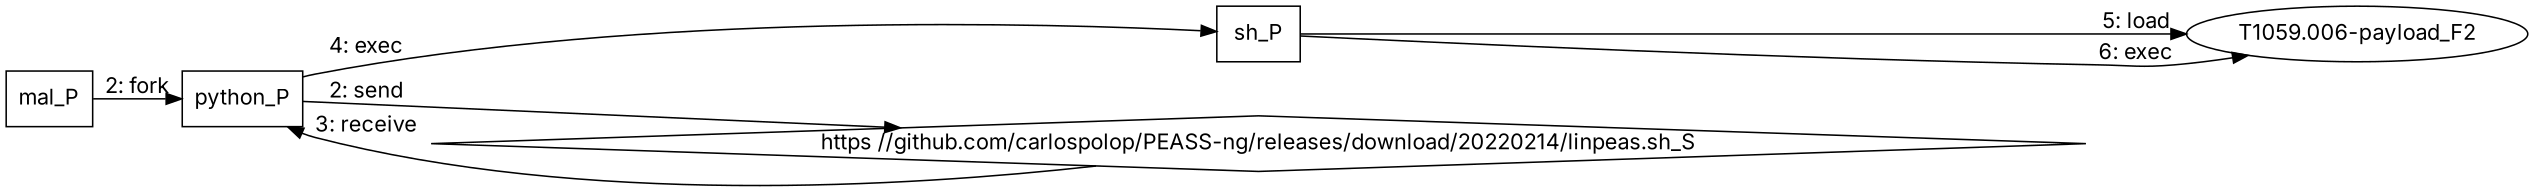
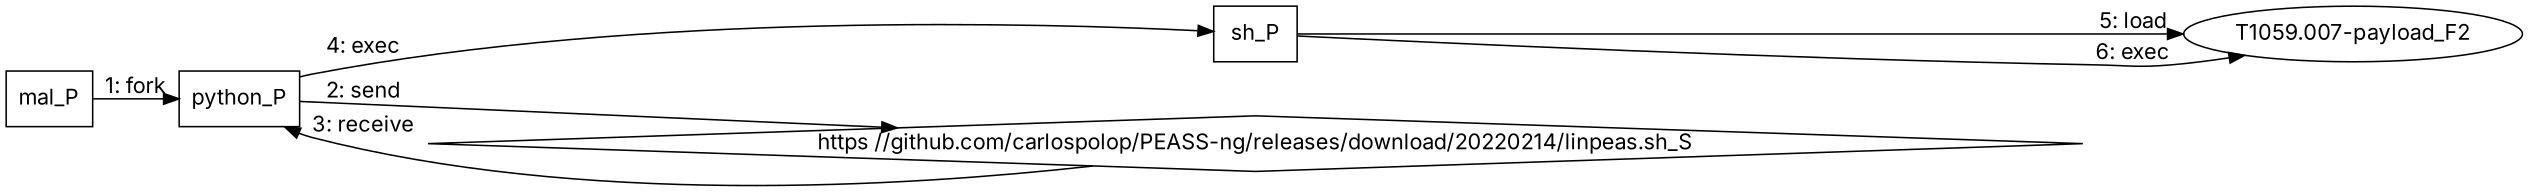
(2357, 34) -> (2353, 34)
(137, 87) -> (136, 87)
